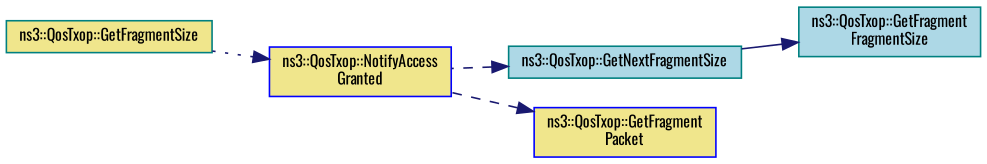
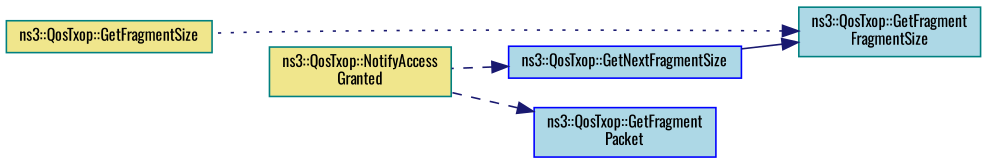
(233, 54) -> (497, 30)
(625, 62) -> (625, 62)
(360, 72) -> (360, 72)
(625, 132) -> (625, 132)
